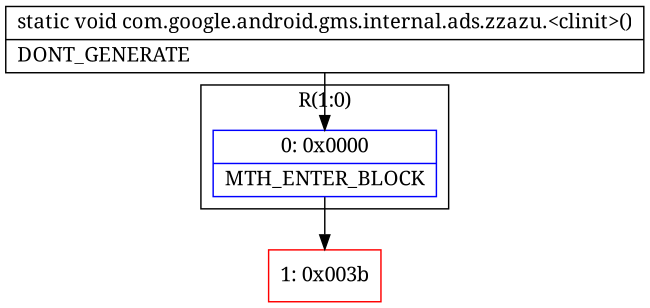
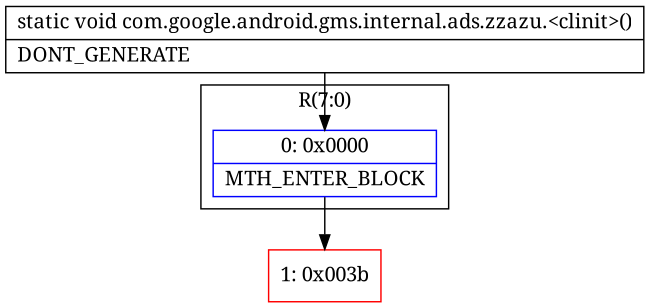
(325, 102) -> (325, 102)
